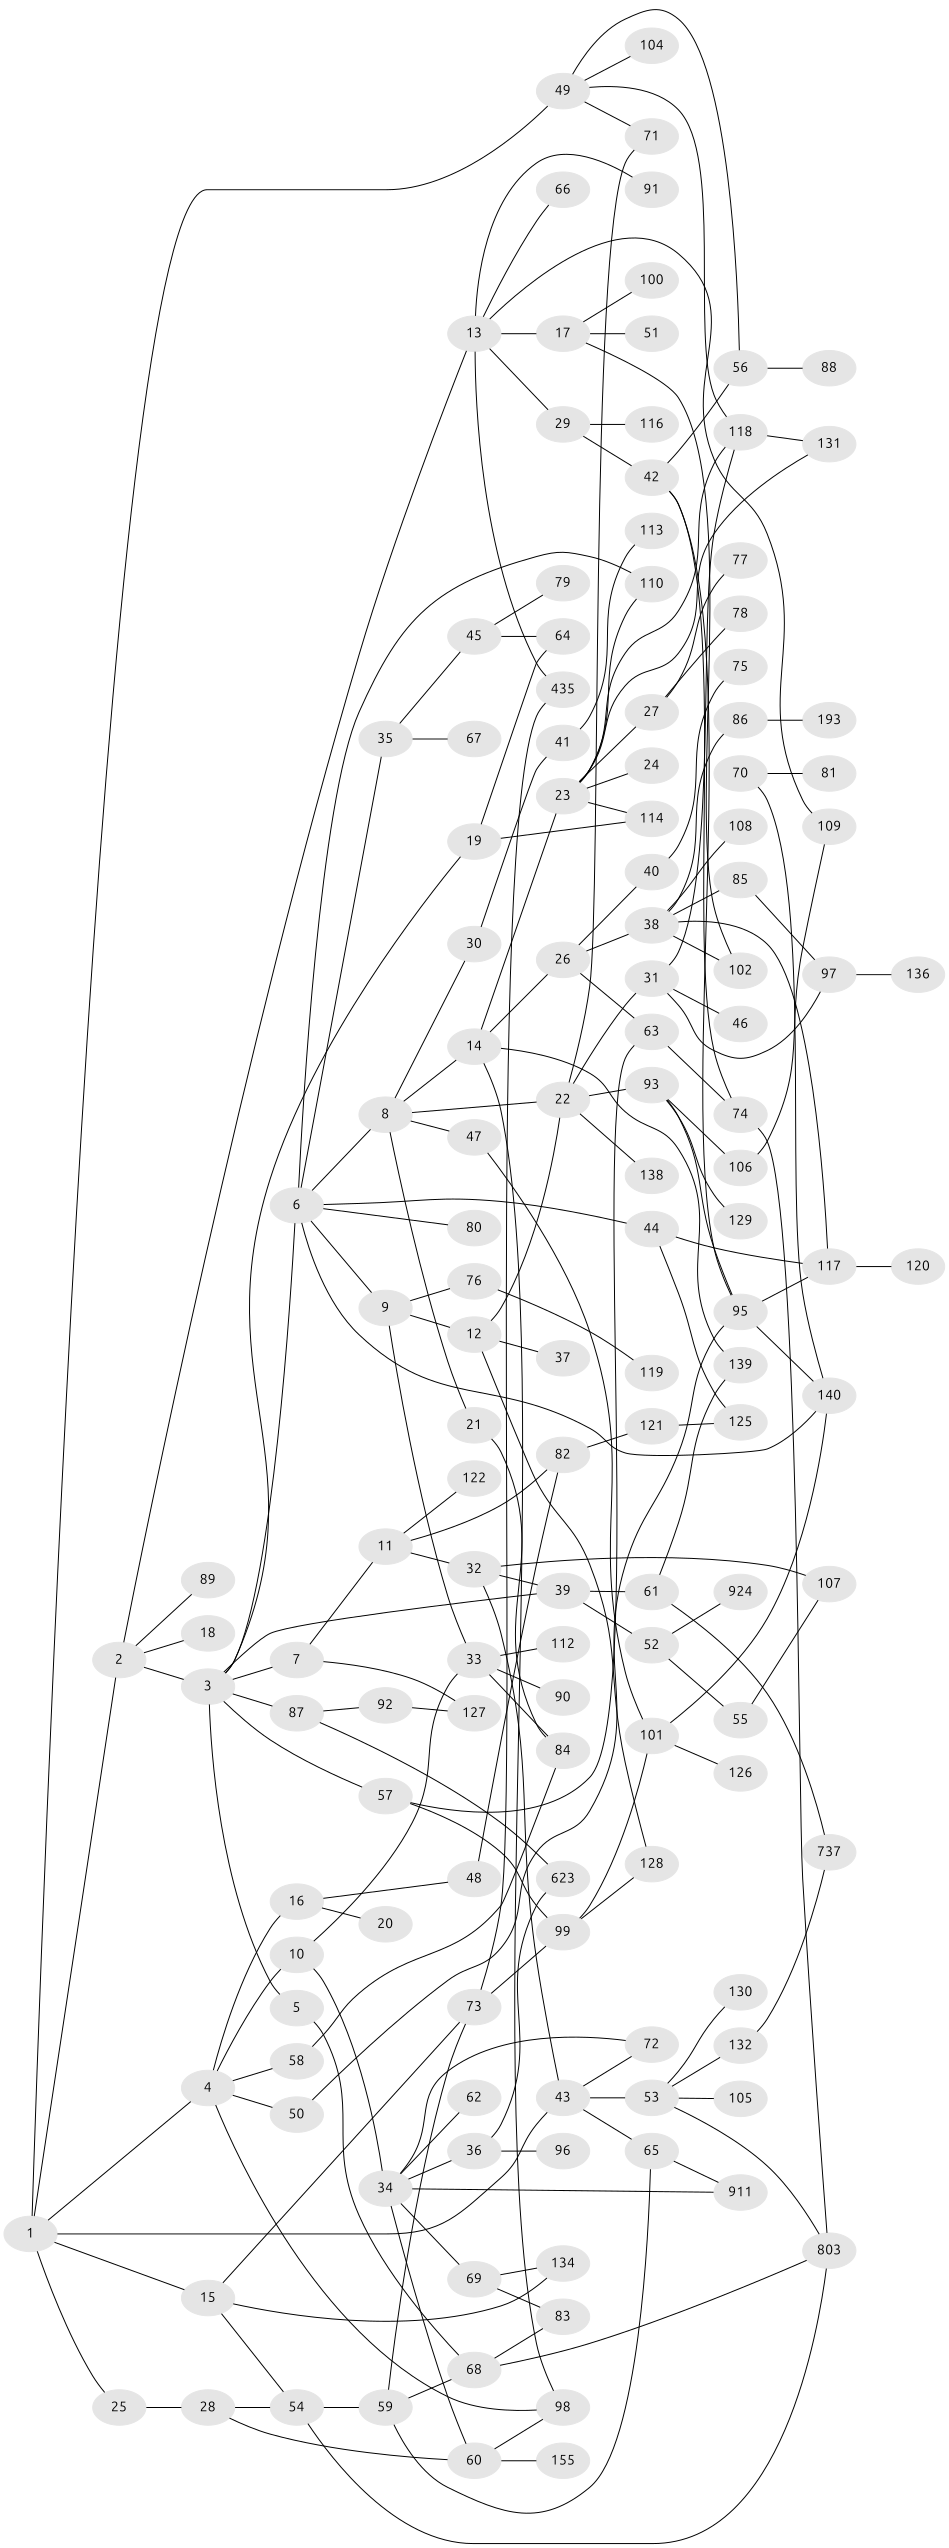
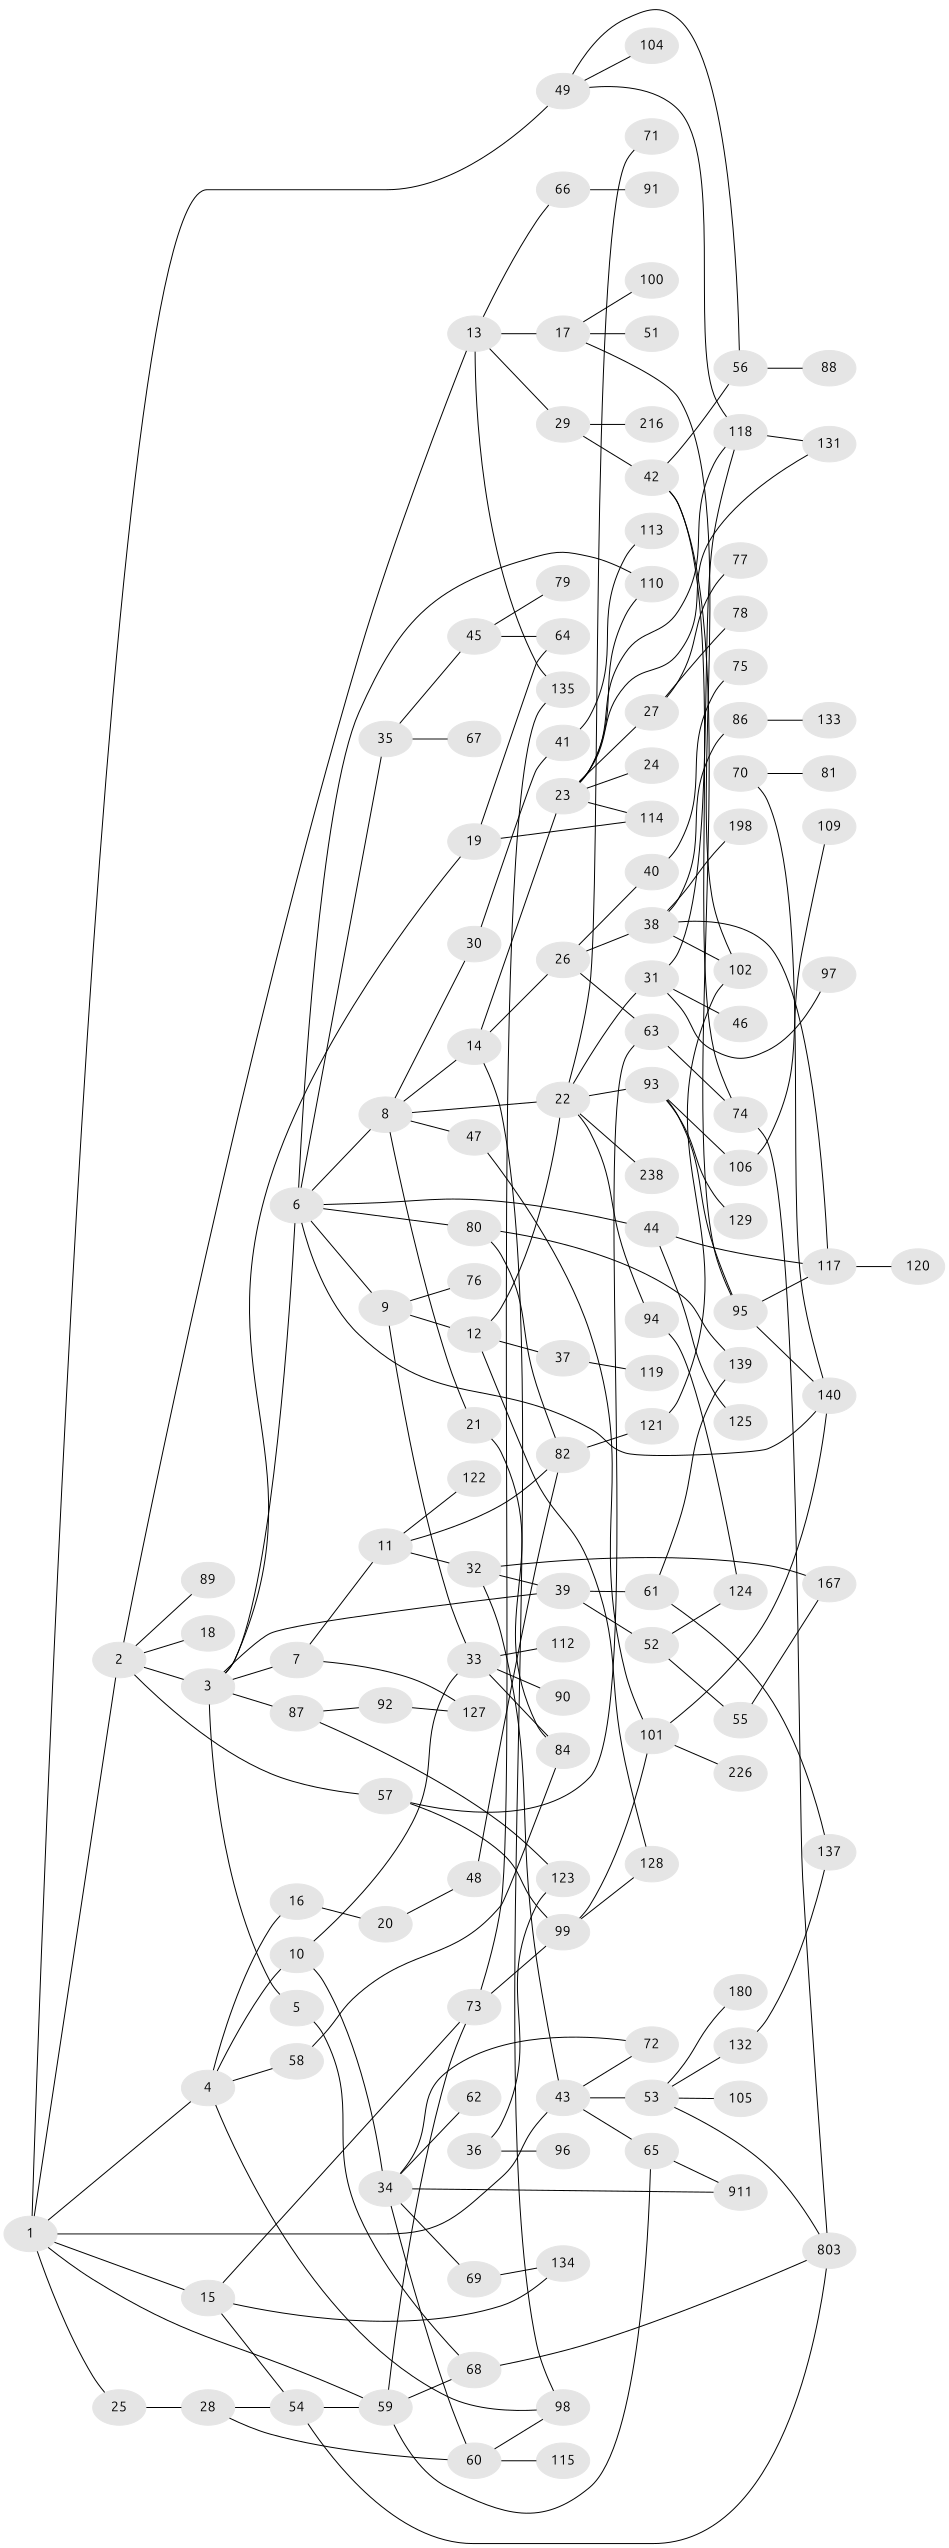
(608, 114) -> none
(513, 187) -> (608, 190)
(652, 424) -> (652, 424)
(707, 433) -> none
(563, 690) -> (563, 690)
(829, 720) -> (829, 720)
(741, 827) -> (741, 827)
(741, 880) -> none
(918, 975) -> none
(679, 1149) -> (622, 1263)
(652, 1176) -> (652, 1176)
(568, 1320) -> (607, 1366)
none -> (652, 1320)
none -> (530, 1359)
(695, 1424) -> (698, 1209)
(829, 1584) -> (829, 1584)
(741, 1592) -> (741, 1592)
(289, 1751) -> (236, 1756)
(741, 1773) -> (741, 1773)
(829, 1852) -> (829, 1852)
(563, 1879) -> (563, 1879)
(386, 1890) -> (430, 1902)
(741, 1992) -> (741, 1992)
(297, 2115) -> none
(430, 2170) -> none
(563, 2317) -> none
none -> (200, 2334)
(563, 2461) -> (563, 2461)
